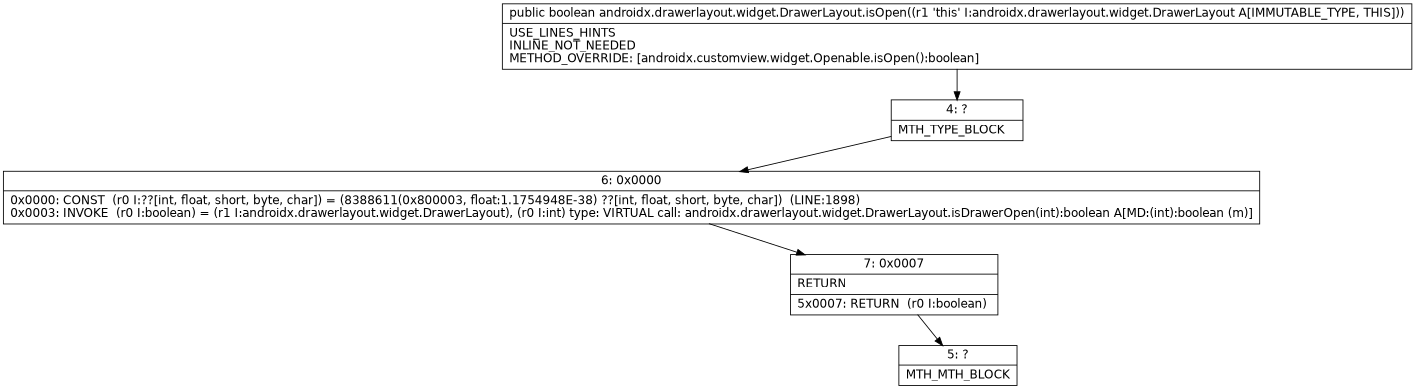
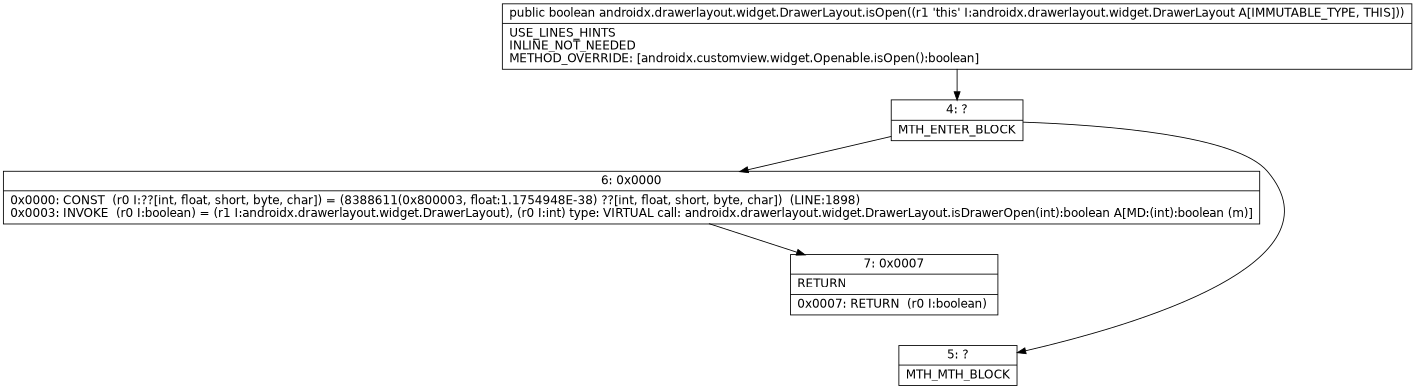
(952, 130) -> (957, 130)
(894, 304) -> (894, 304)
(927, 327) -> (1282, 216)
